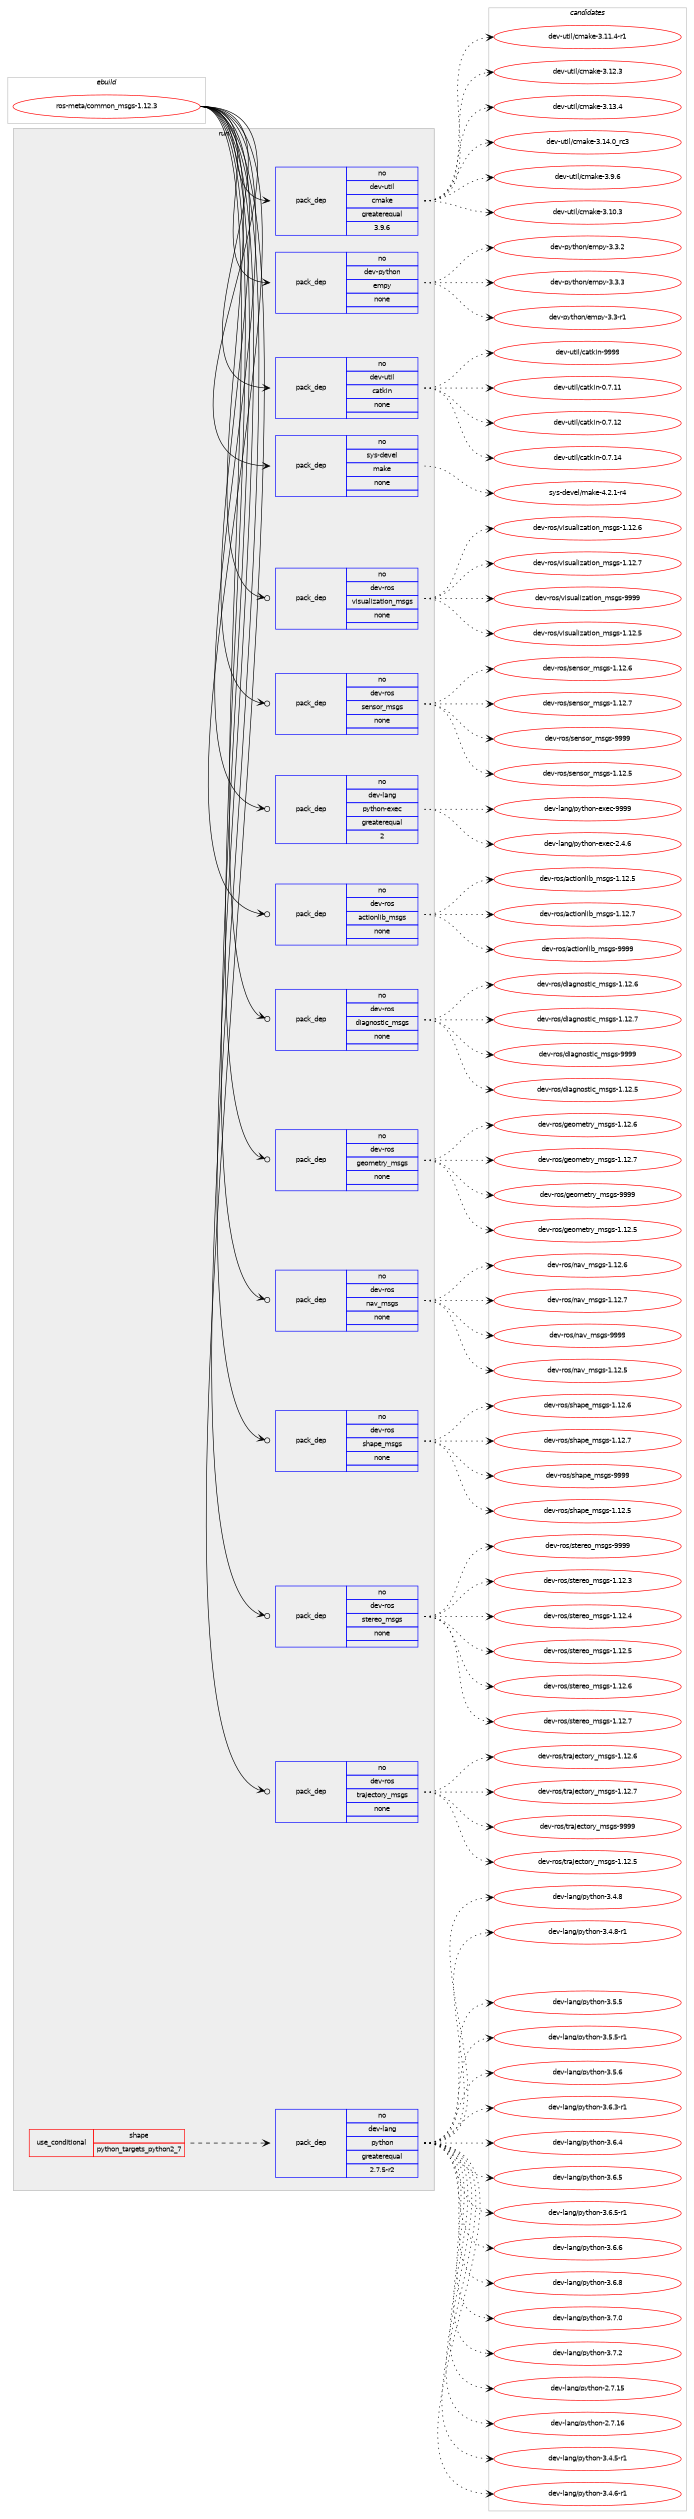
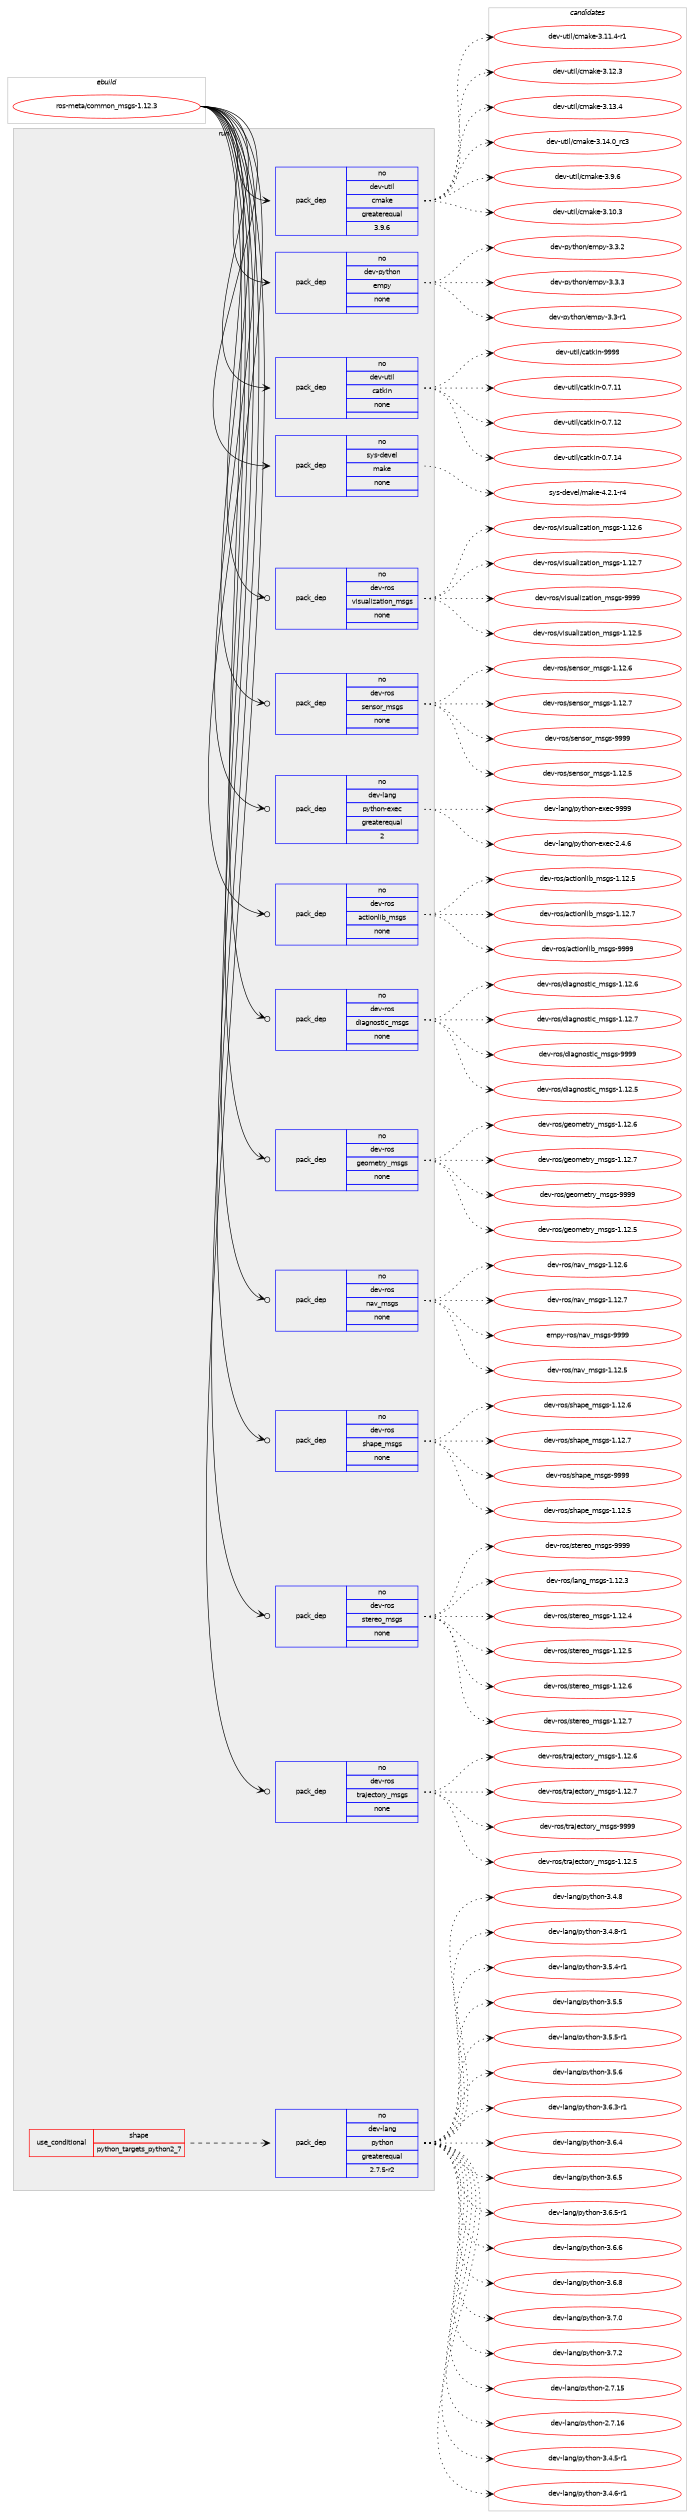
(588, 1336) -> (588, 1336)
(588, 1581) -> (588, 1581)
none -> (588, 1968)
